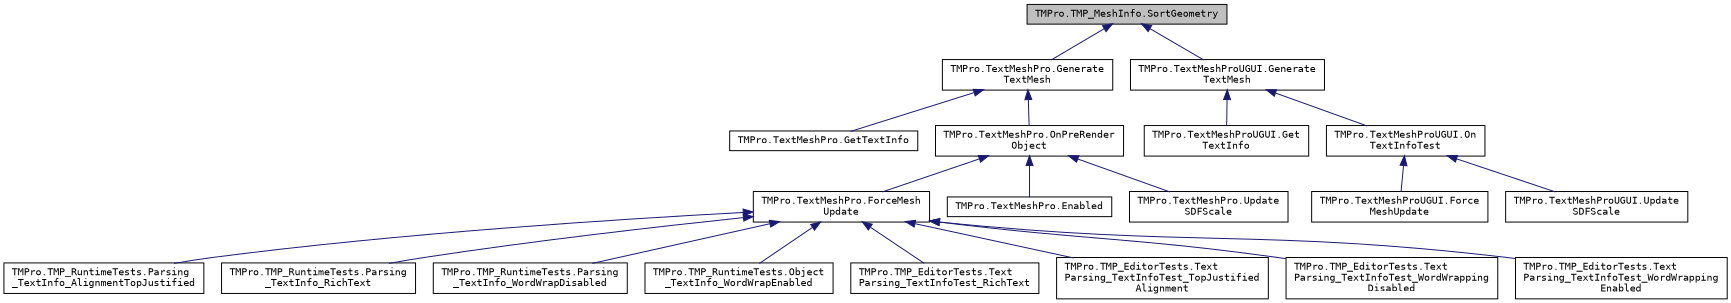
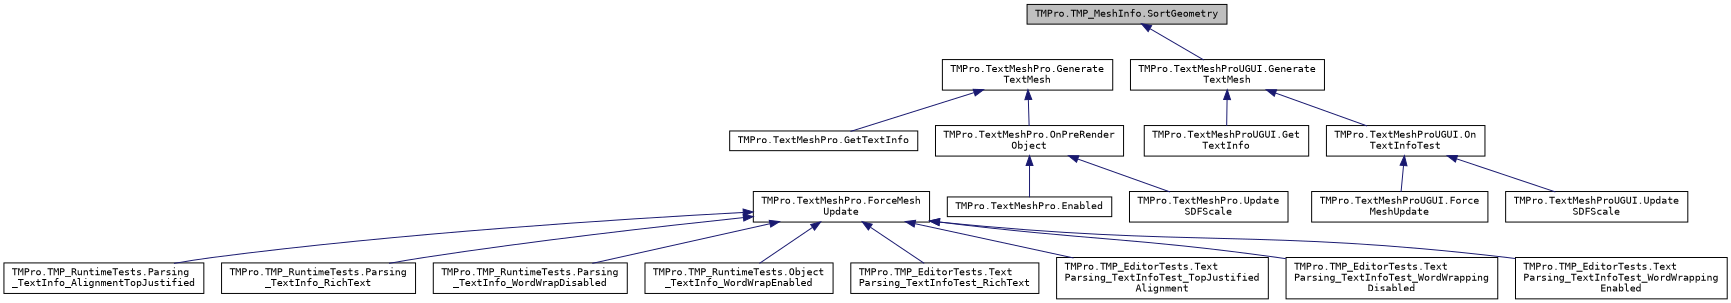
(1078, 44) -> none
(931, 175) -> none
